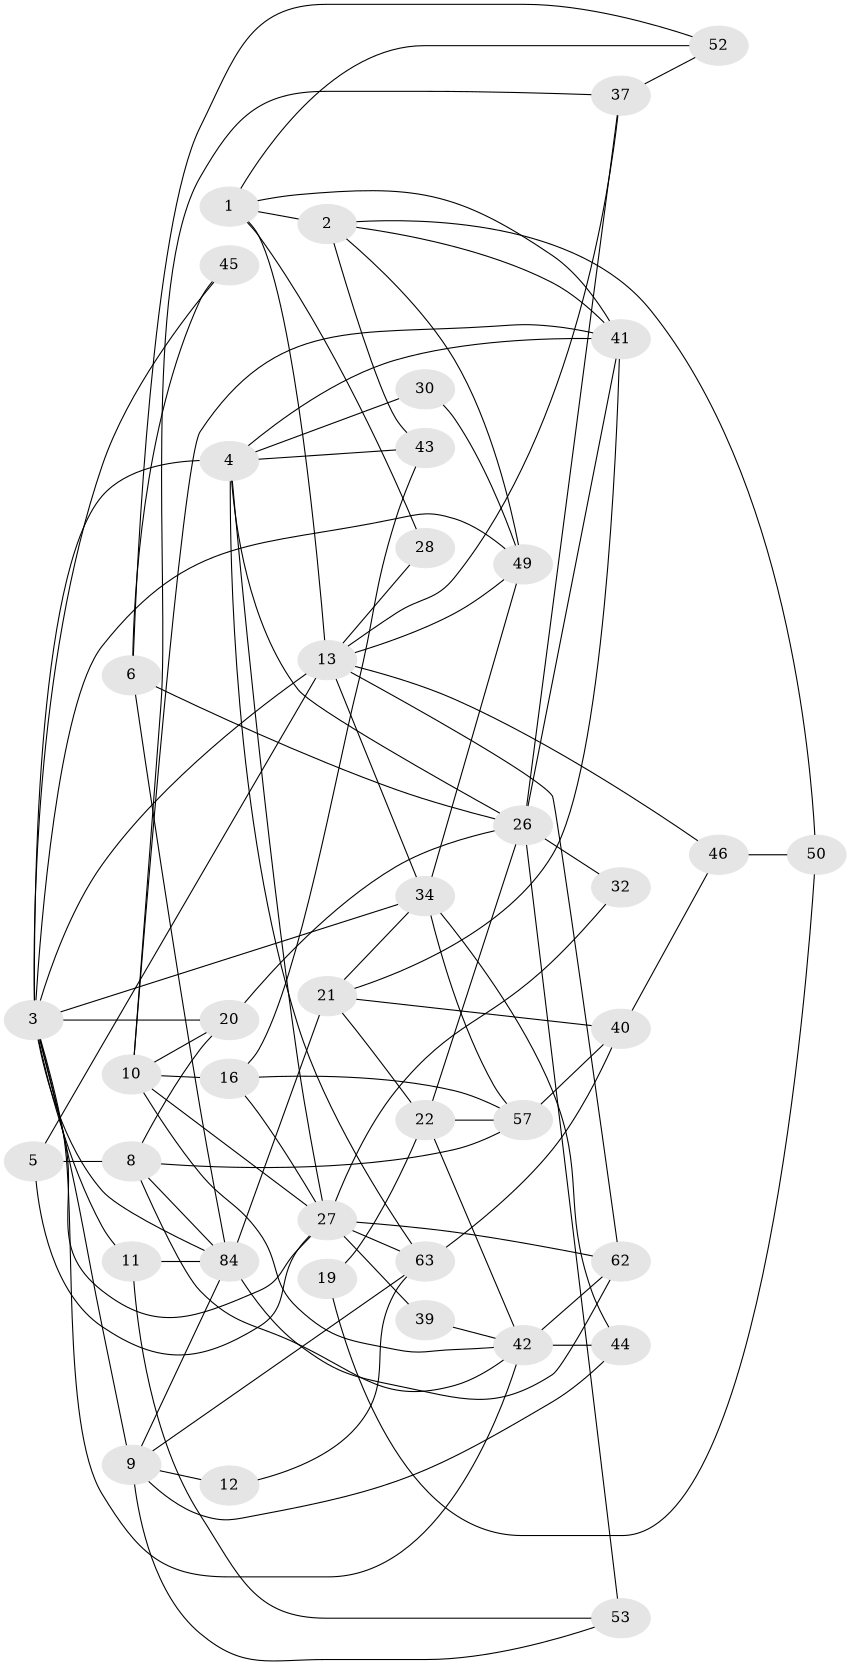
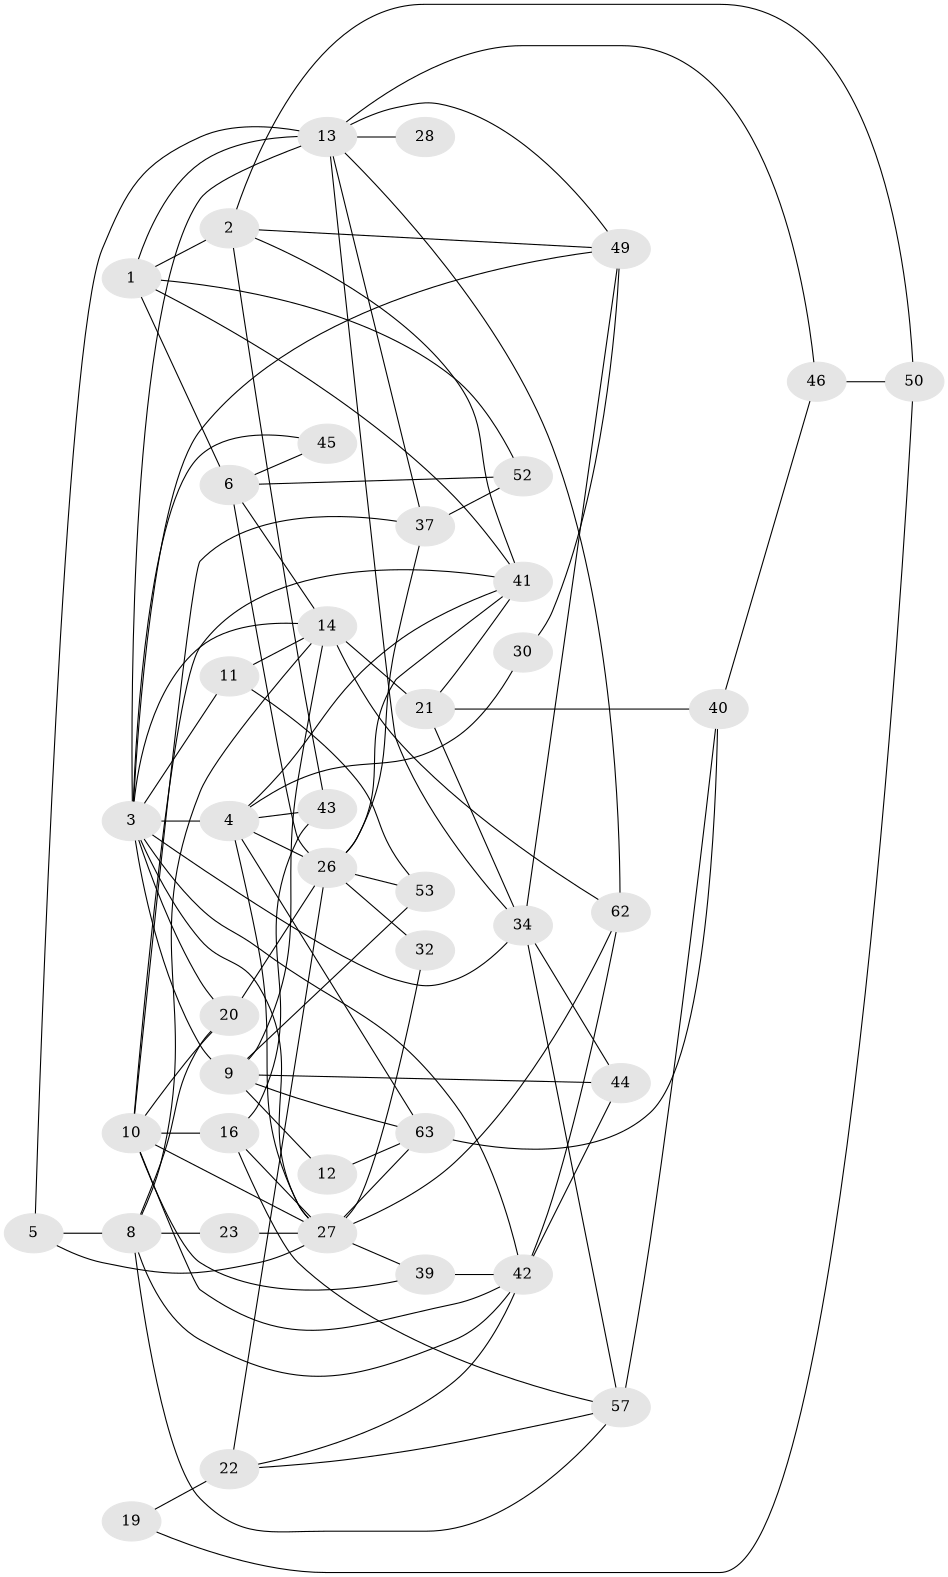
(341, 371) -> (181, 382)
(377, 1058) -> none
none -> (229, 1233)
(229, 1262) -> (327, 626)
none -> (235, 1278)
